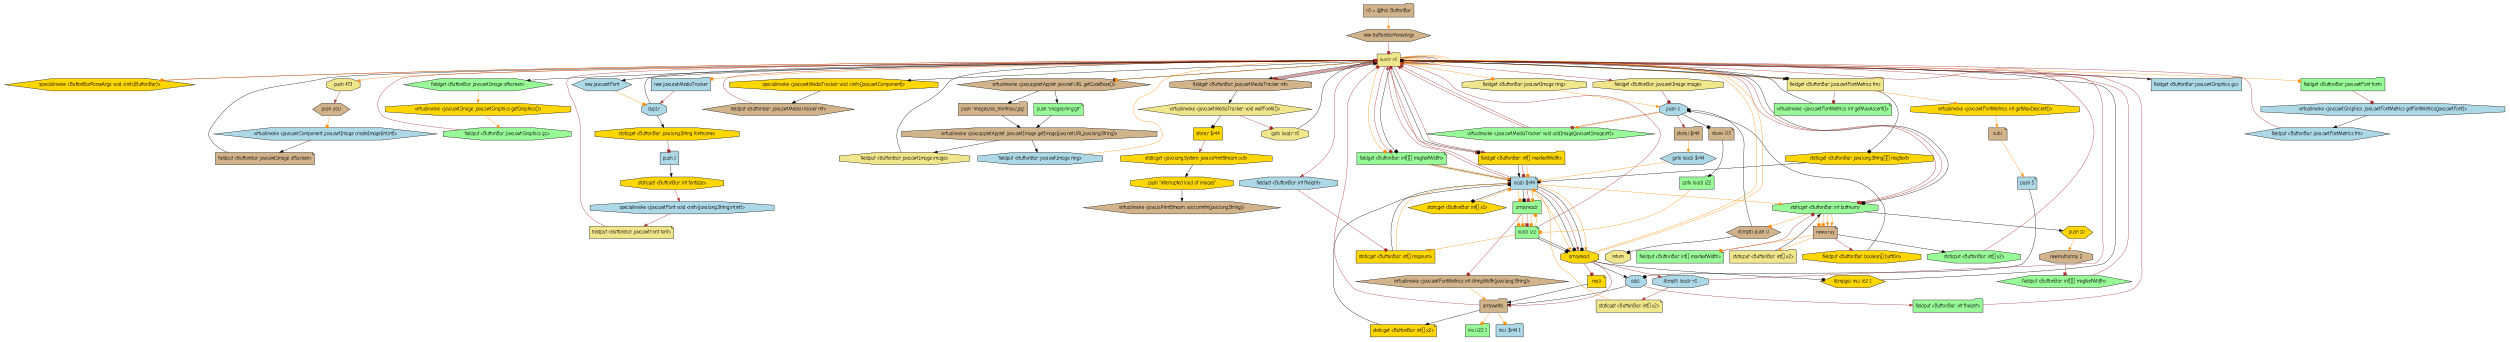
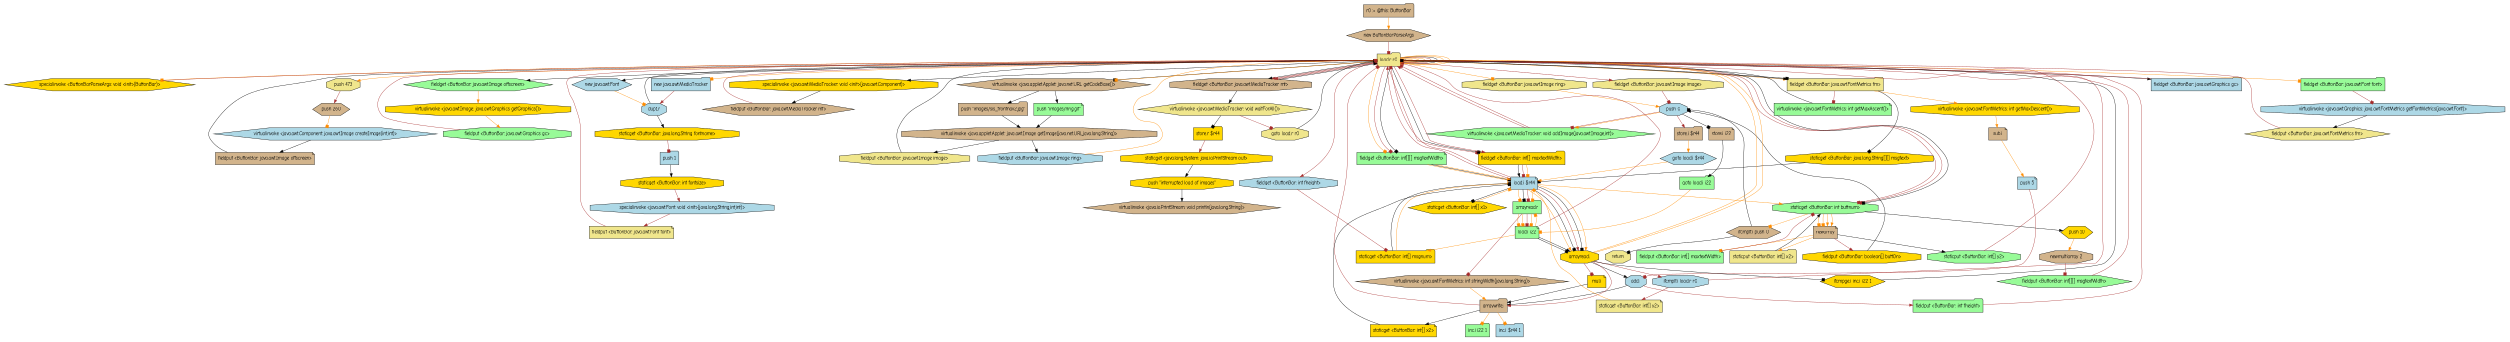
(2317, 134) -> (2317, 134)
(1817, 273) -> (1817, 273)
(1853, 282) -> (1853, 282)
